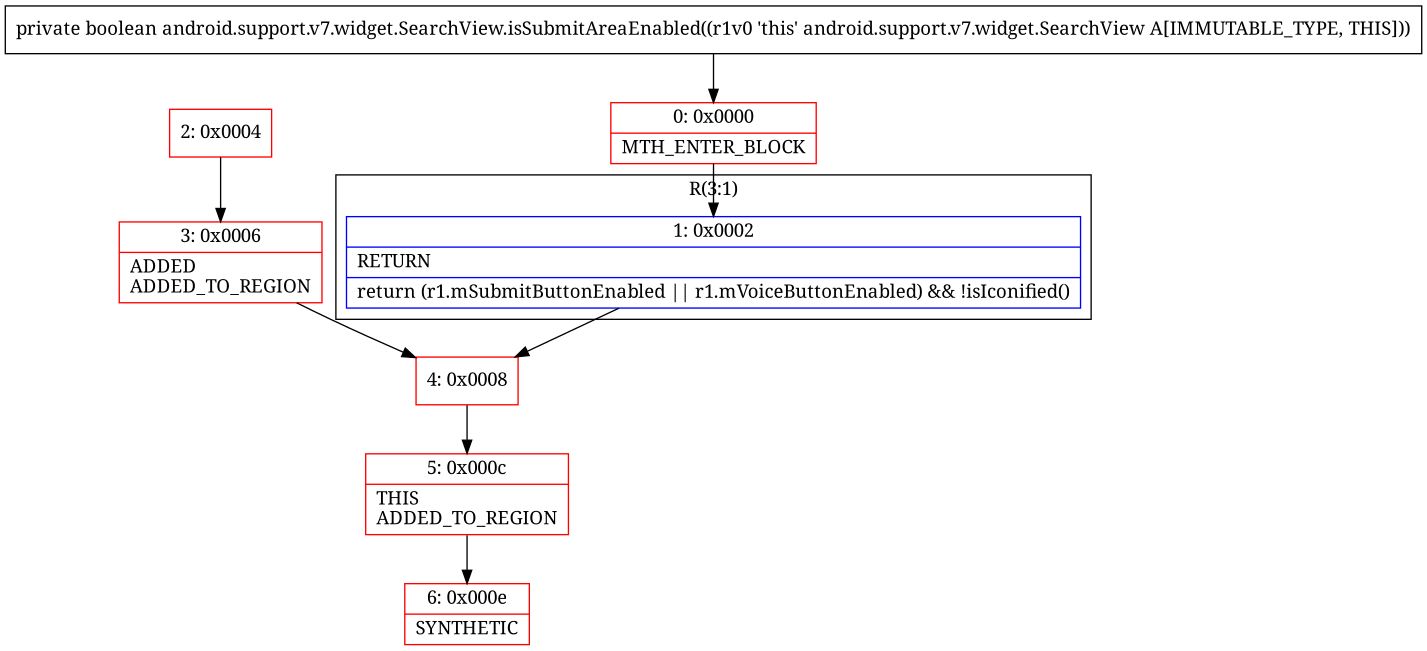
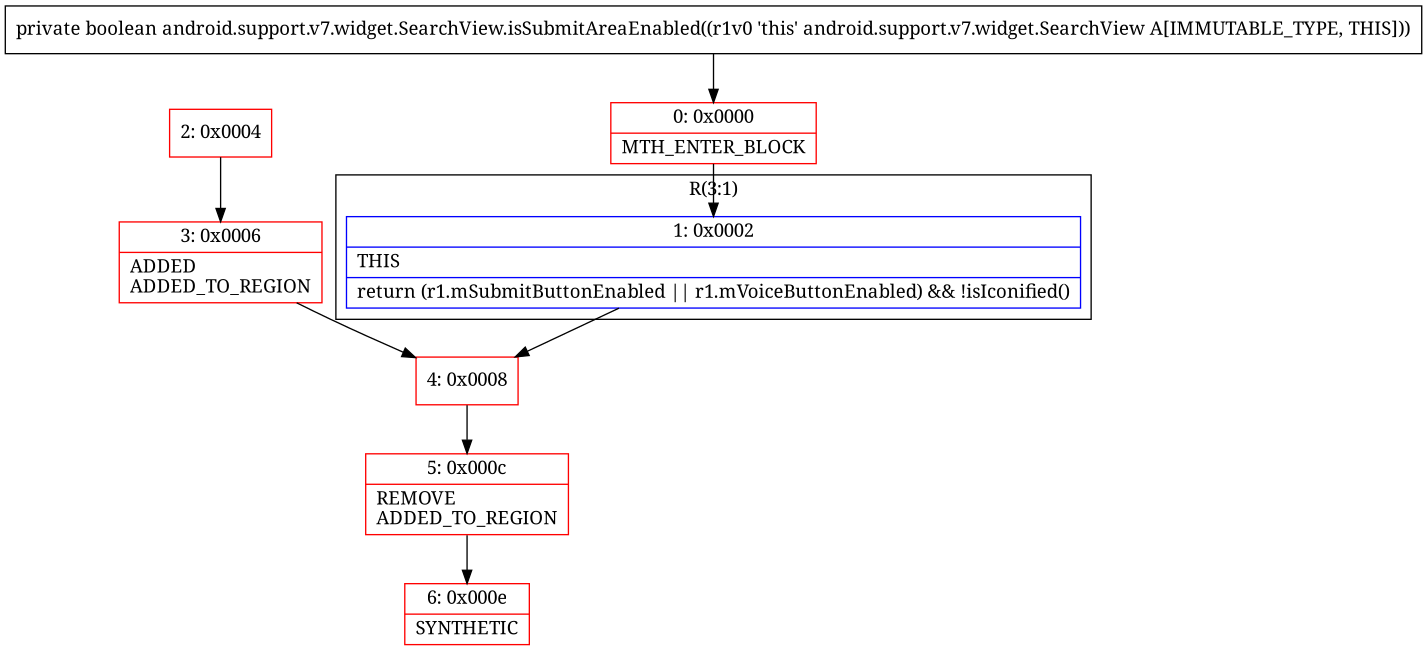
(394, 262) -> (379, 262)
(398, 499) -> (417, 499)
